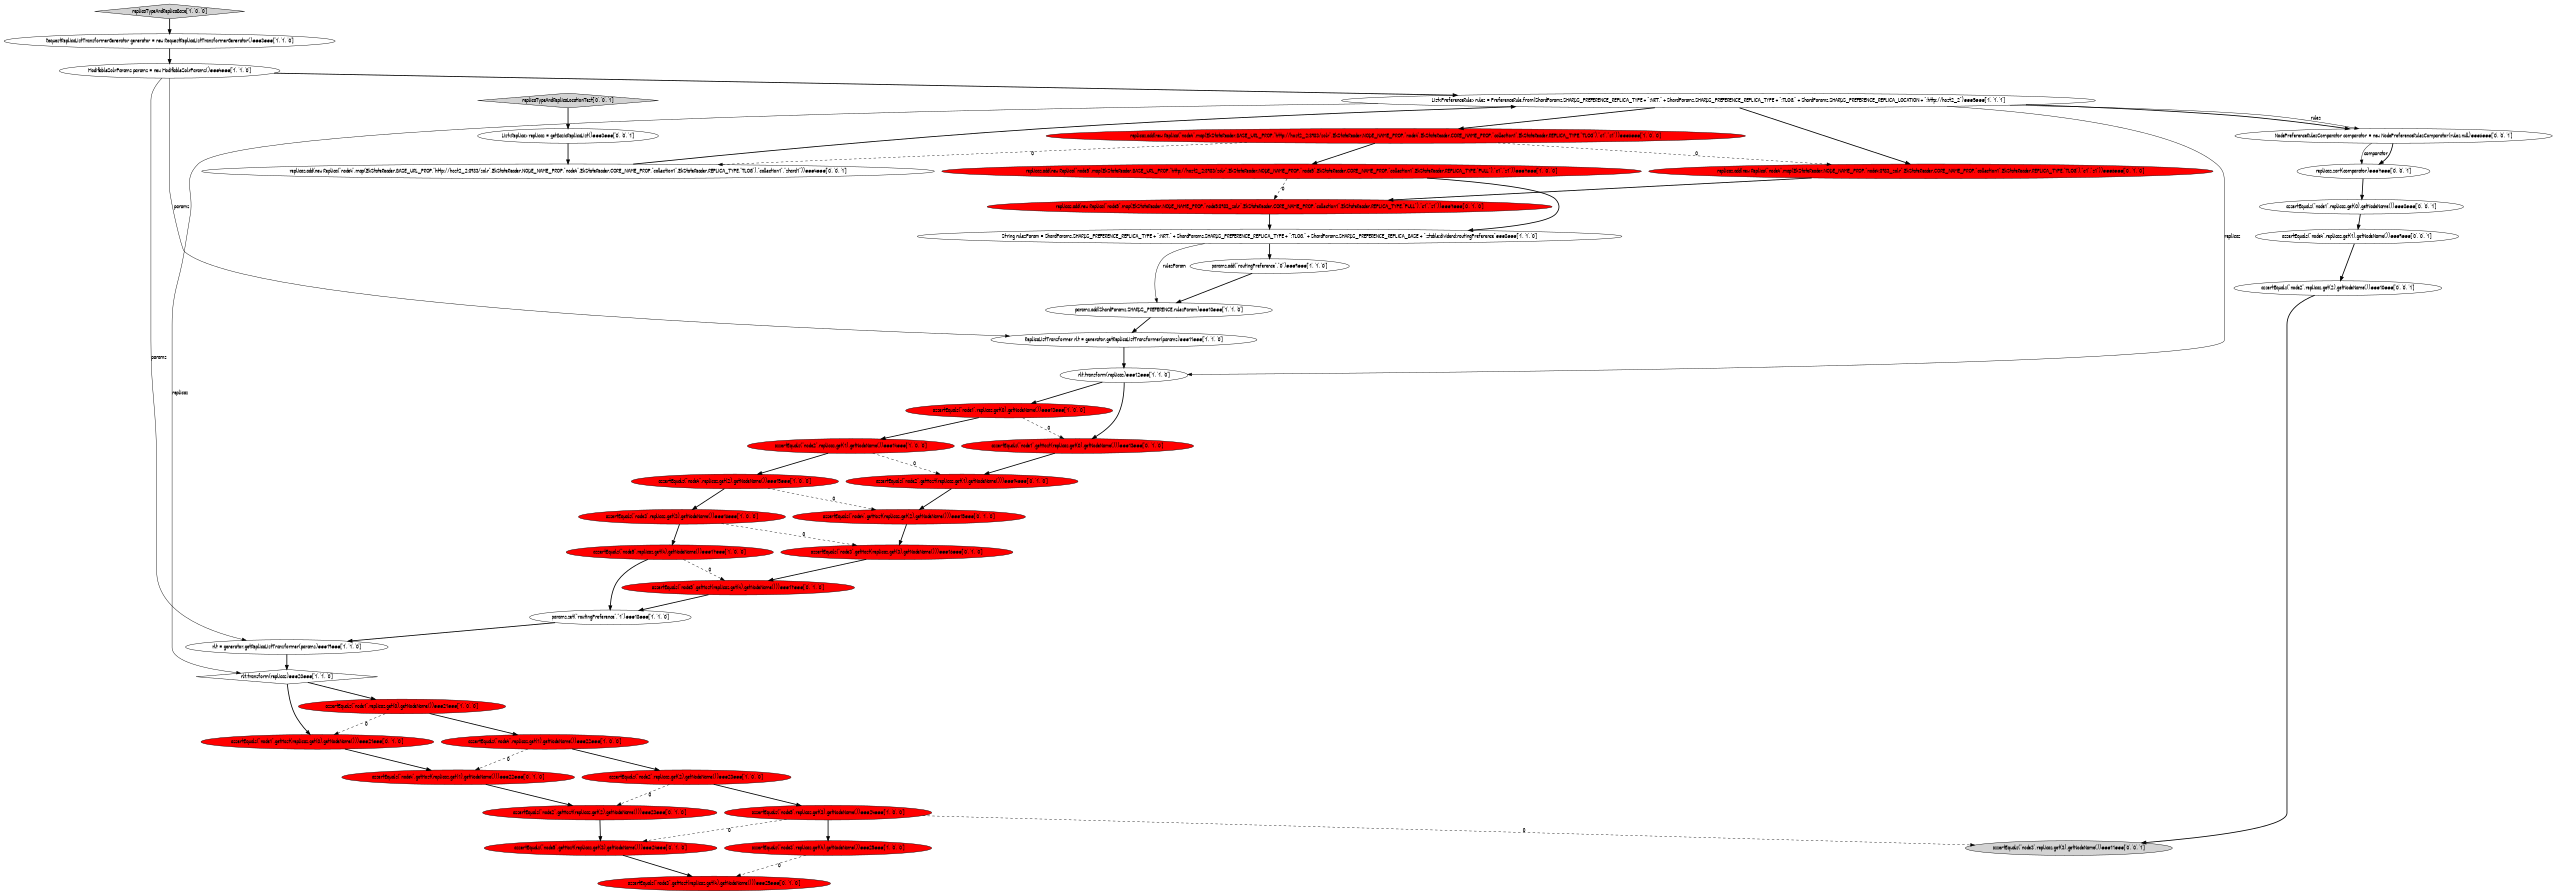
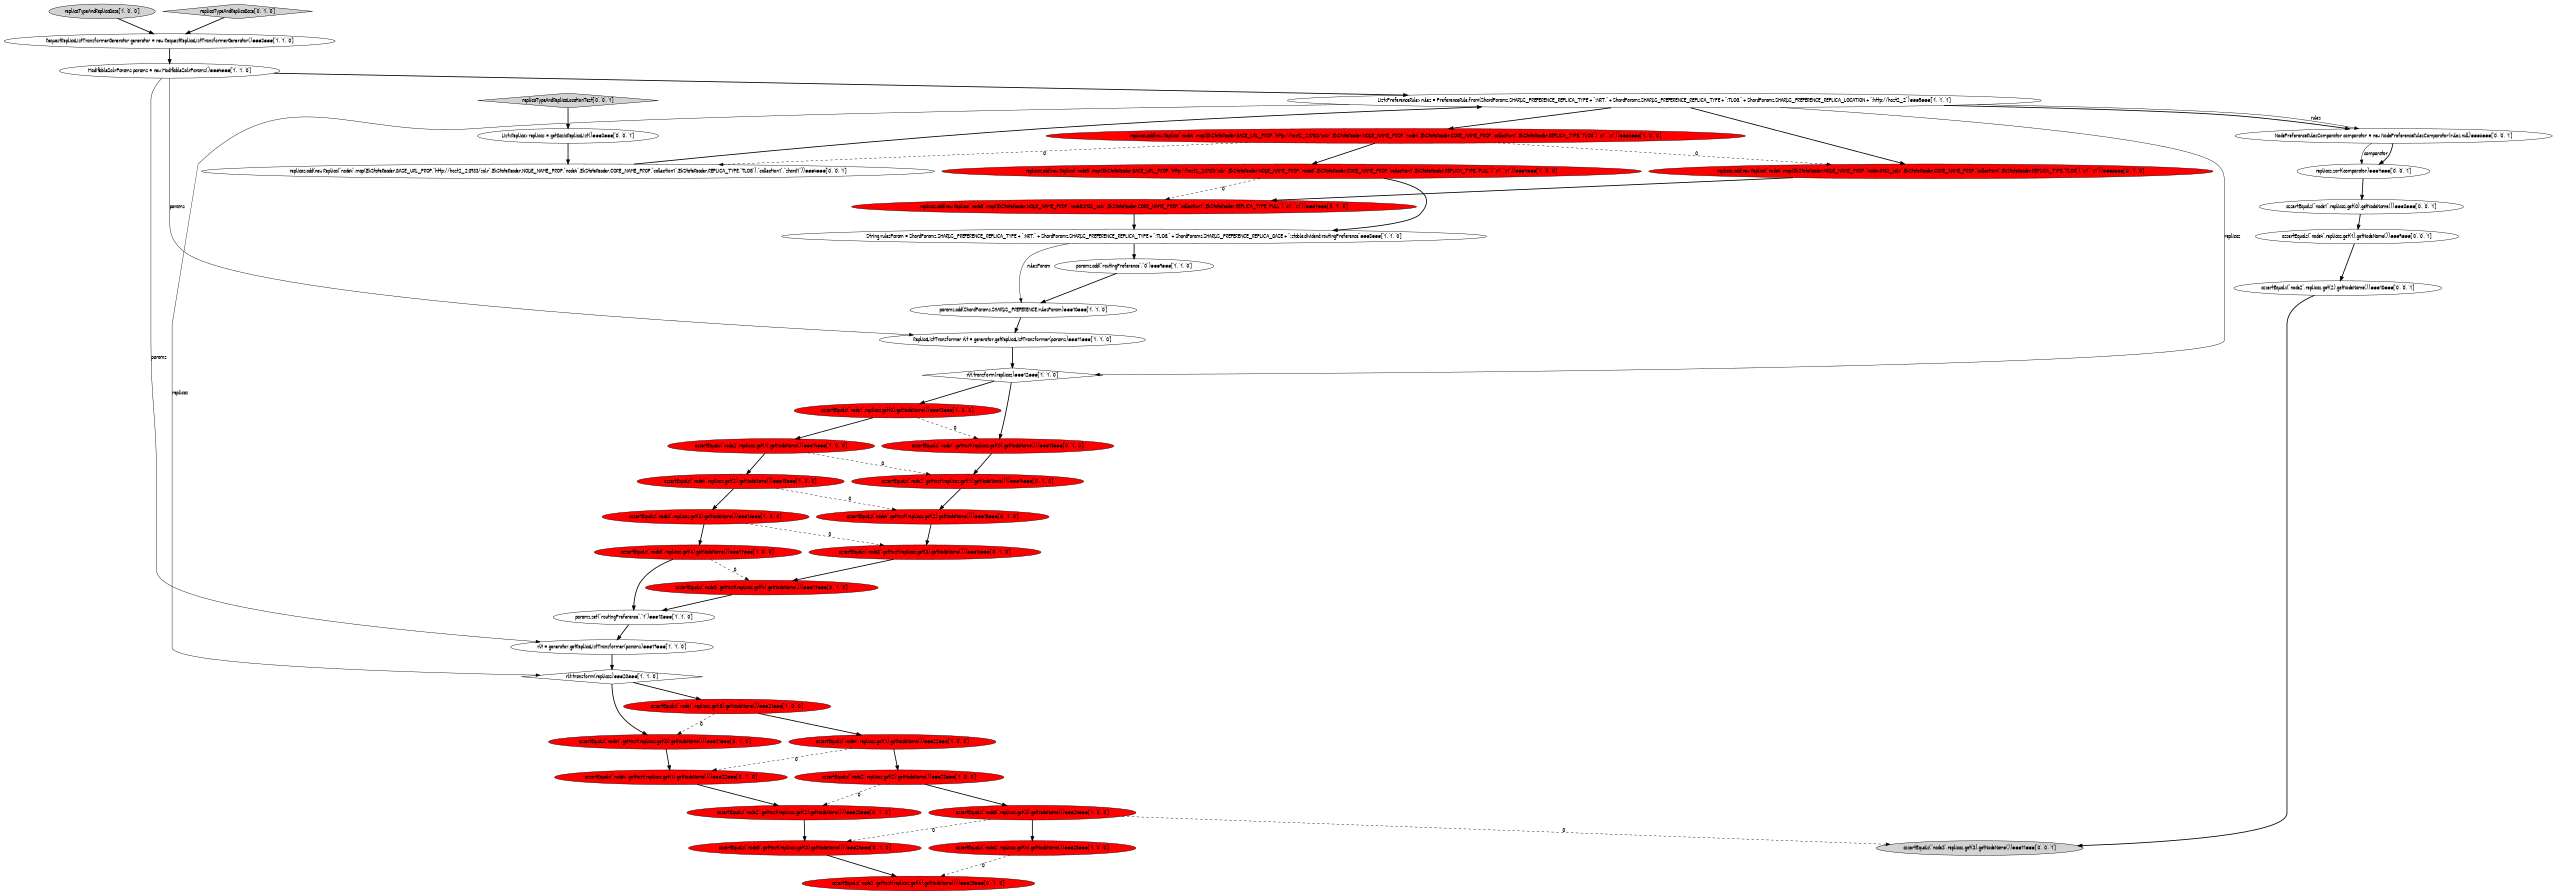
(170, 11) -> (102, 11)
none -> (238, 11)
(1124, 375) -> (1012, 375)
